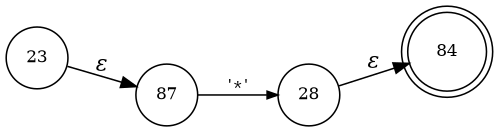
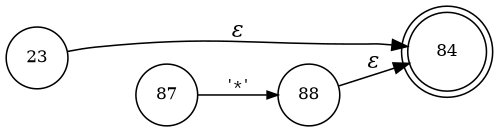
(94, 74) -> (229, 41)
(309, 95) -> (309, 95)
